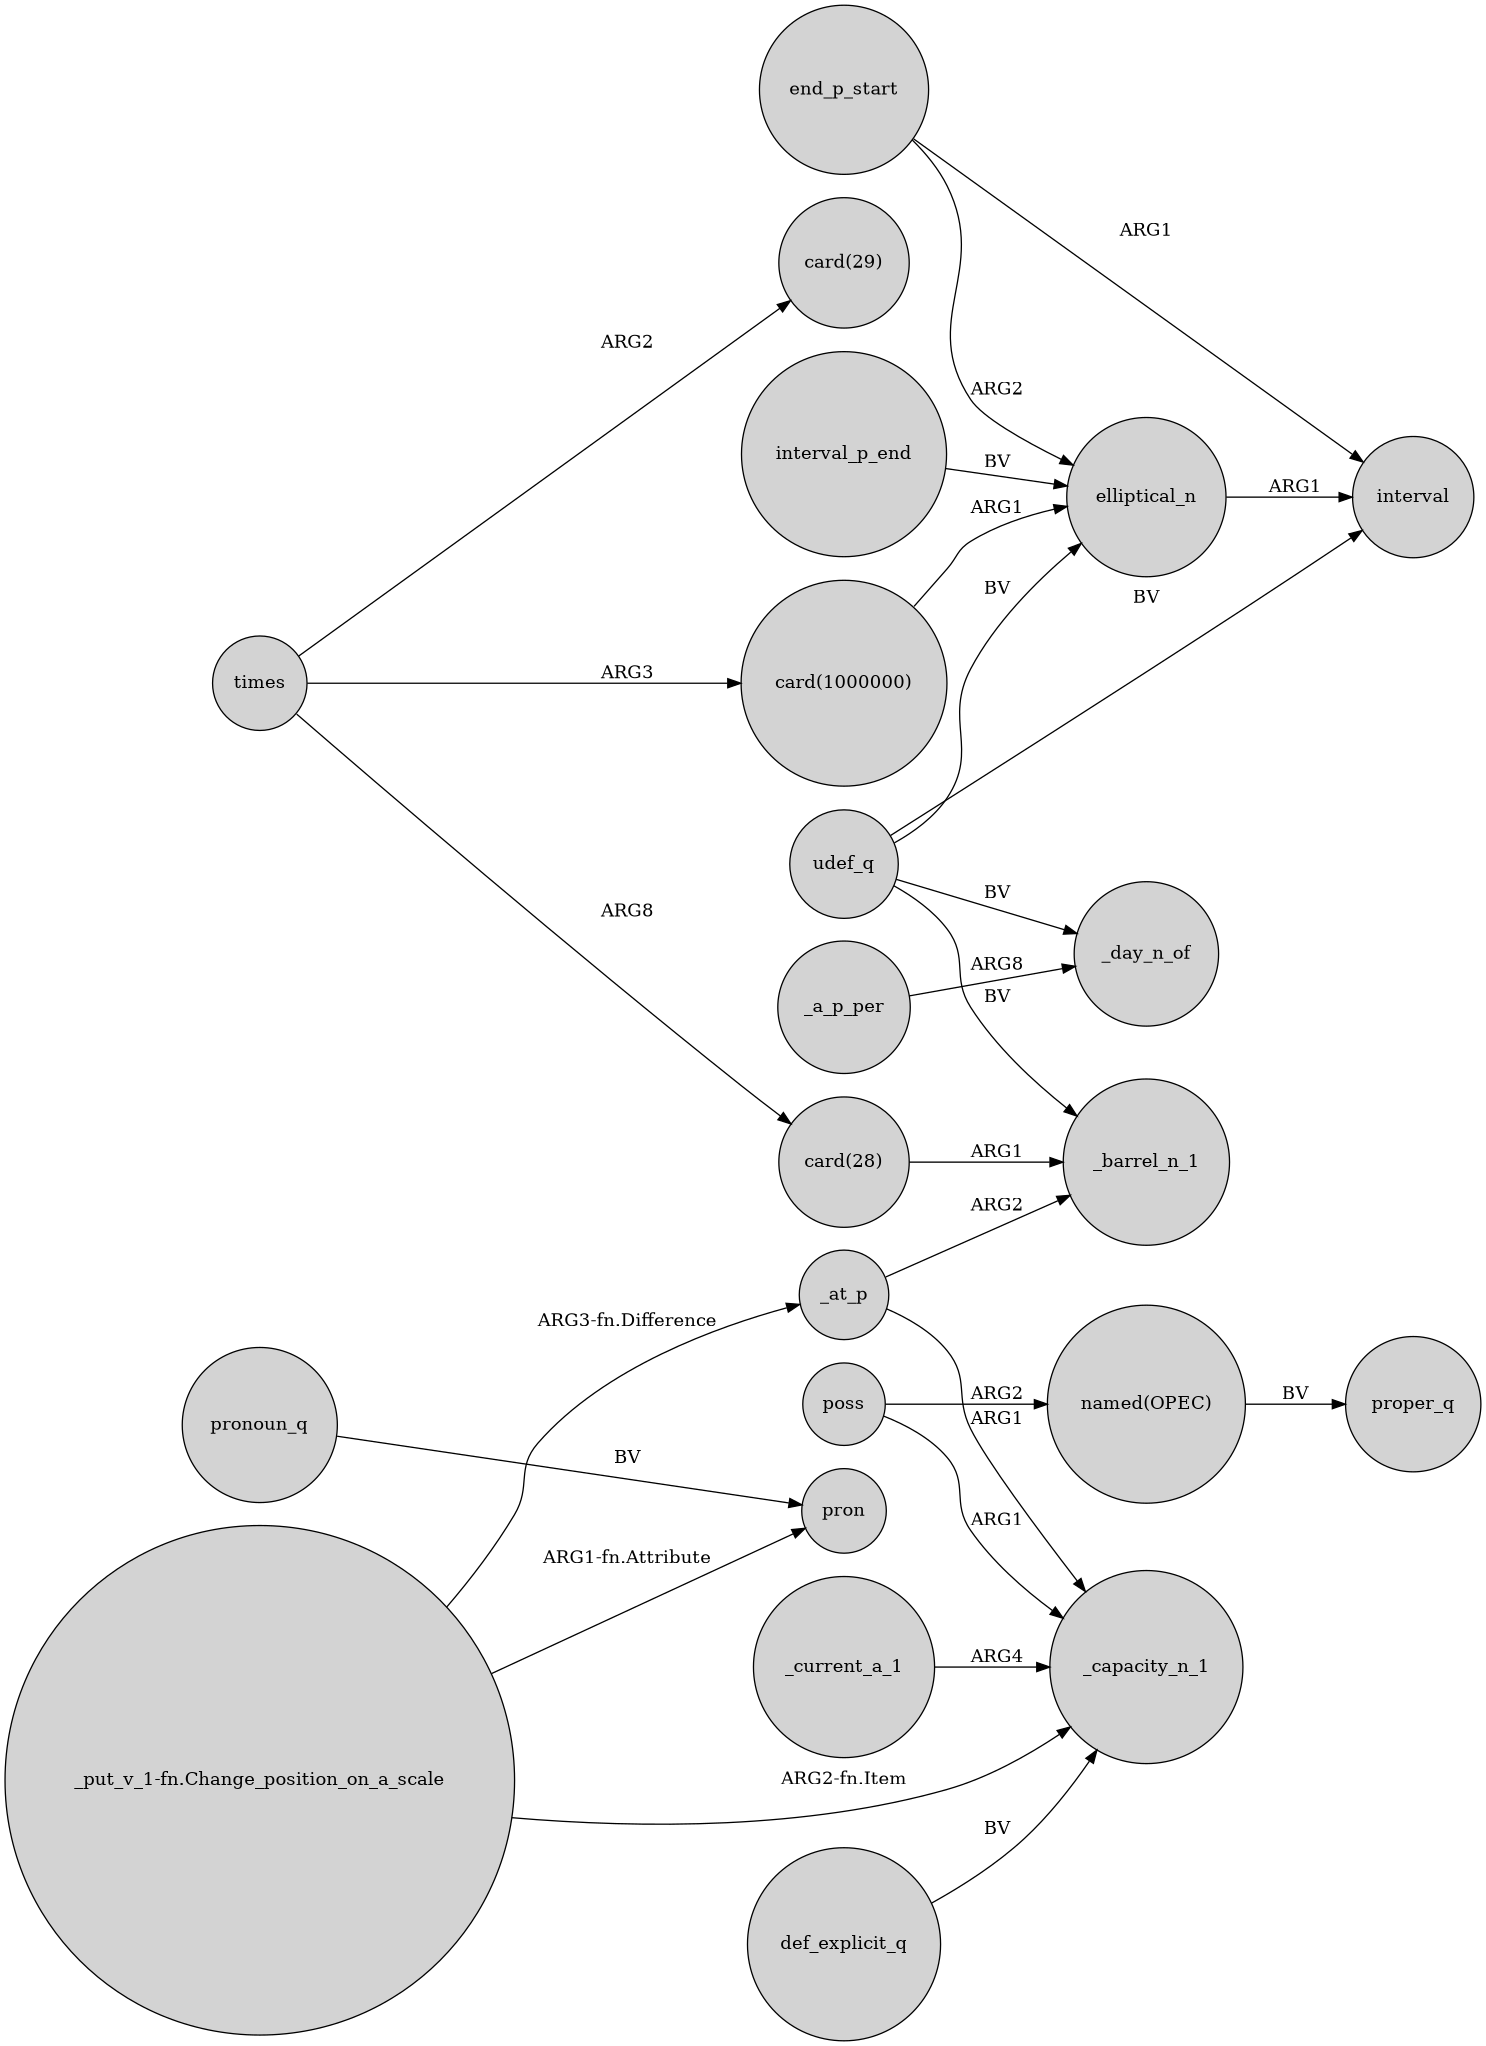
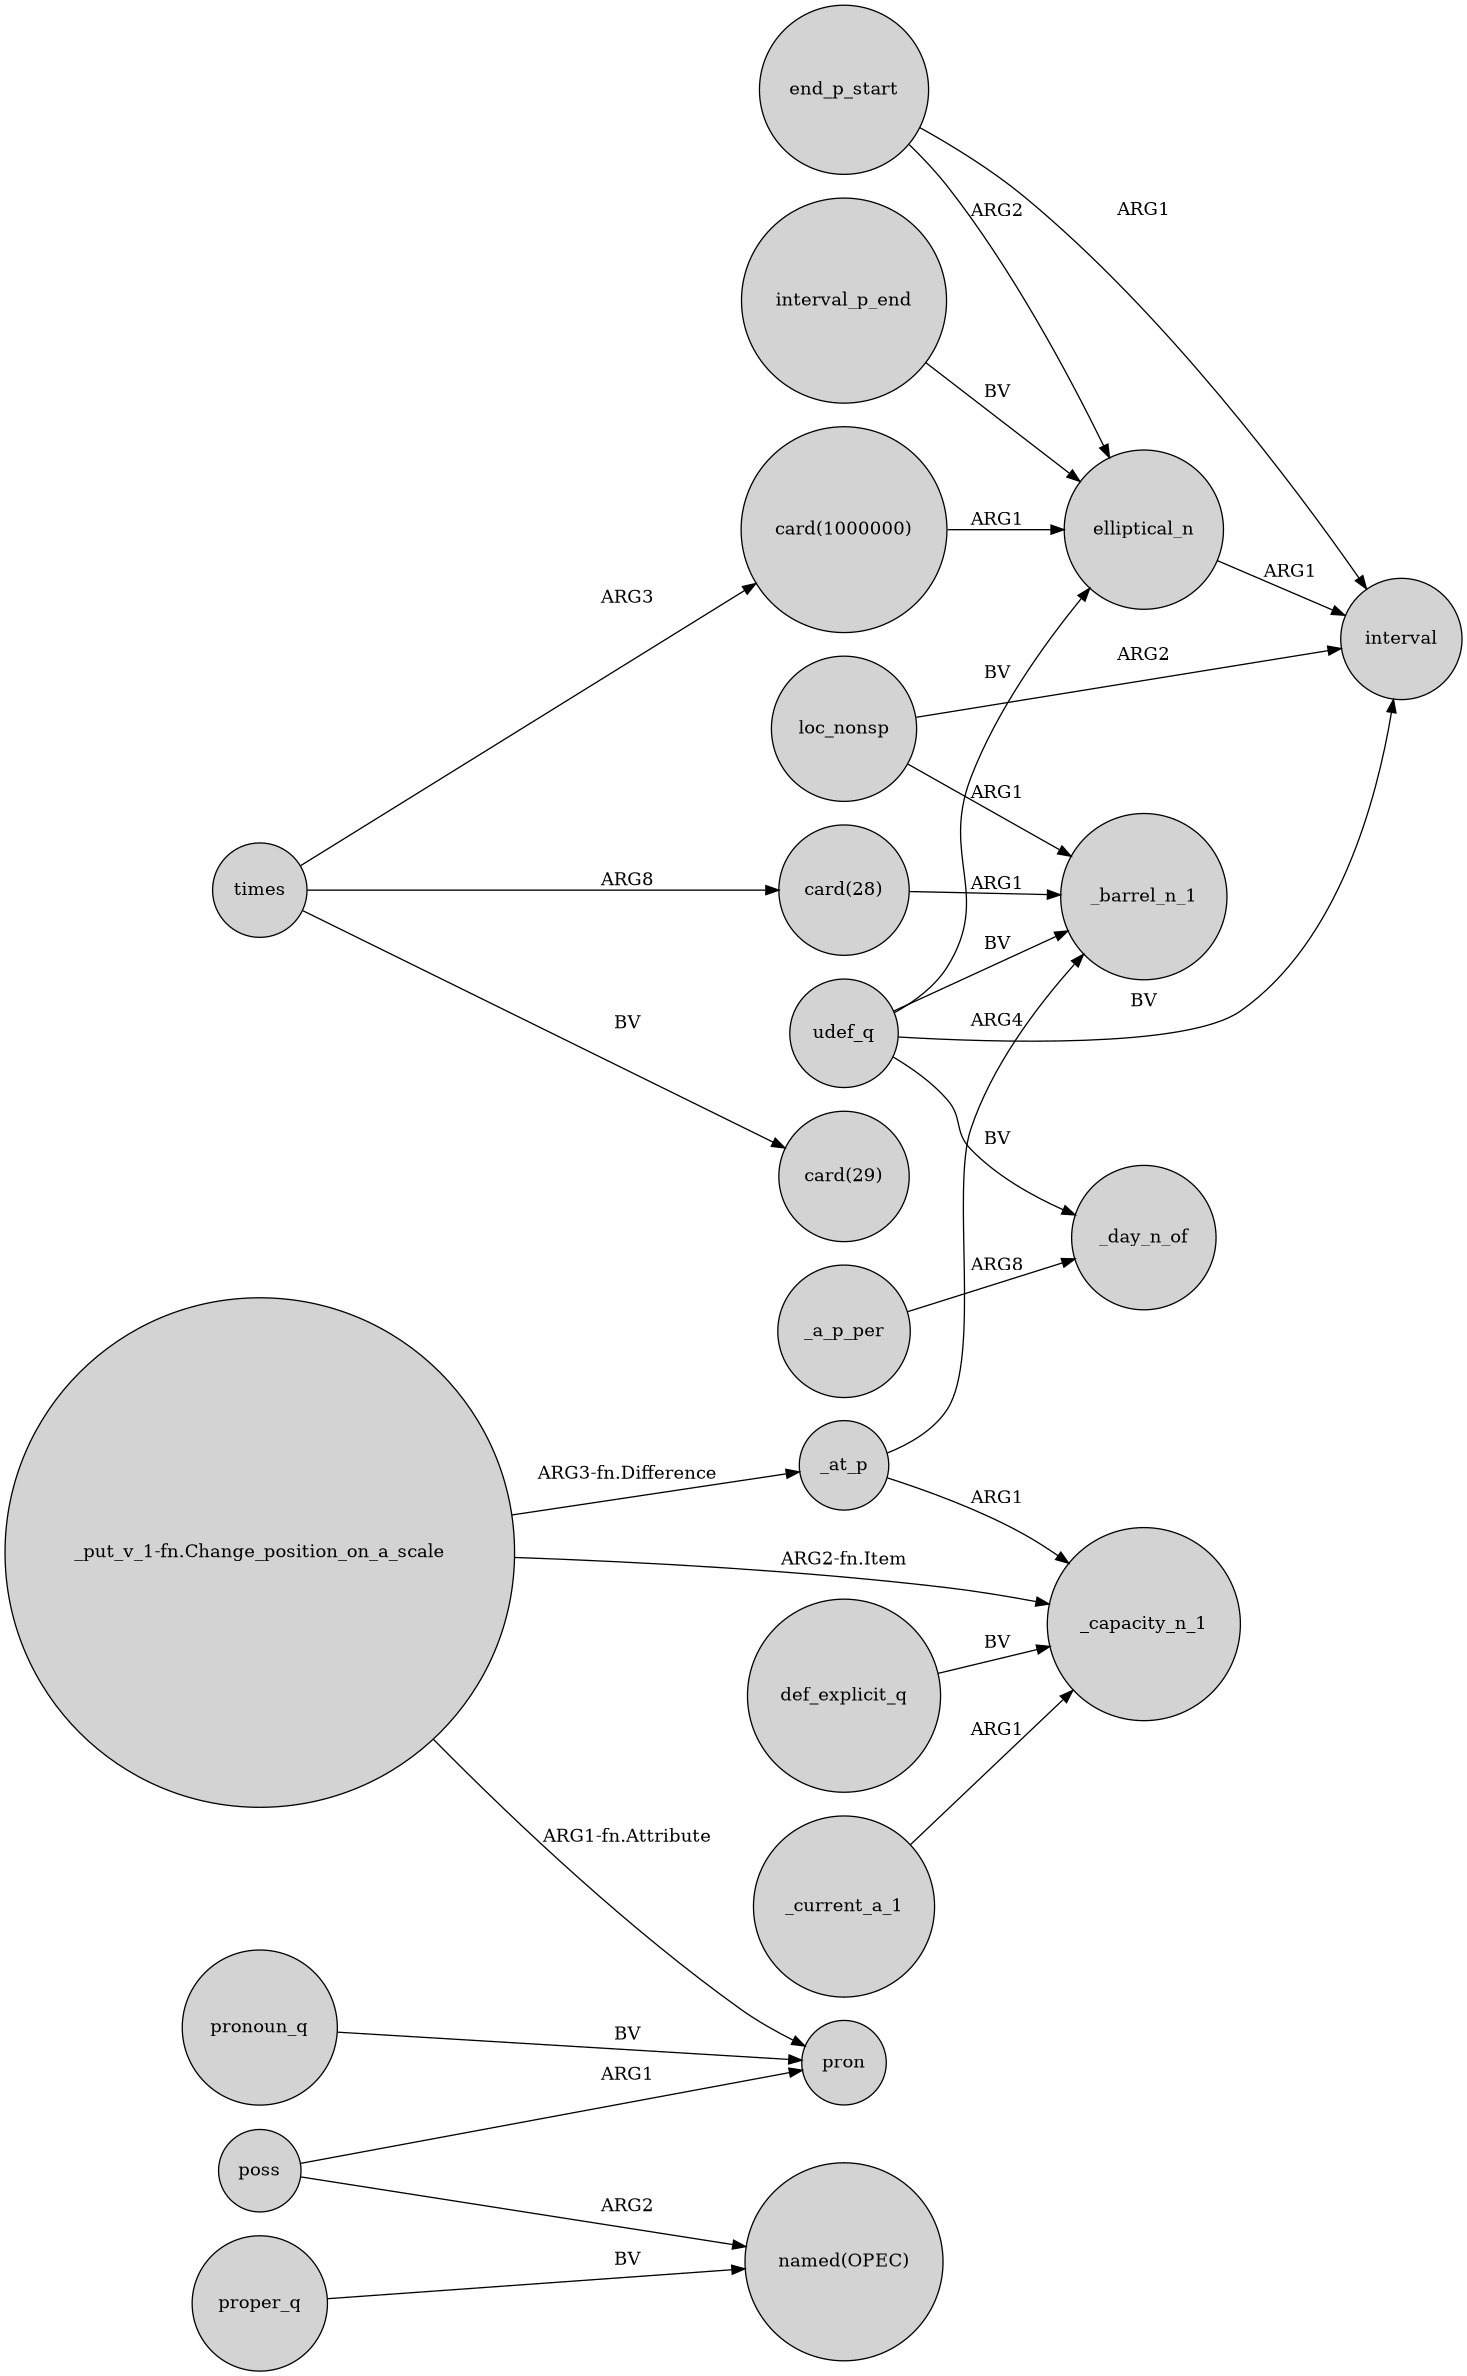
(628, 343) -> (628, 1024)
none -> (844, 729)
(997, 1206) -> (997, 1021)
(1289, 1404) -> (530, 2284)
(962, 1513) -> (545, 2118)
(997, 1657) -> (997, 1730)
